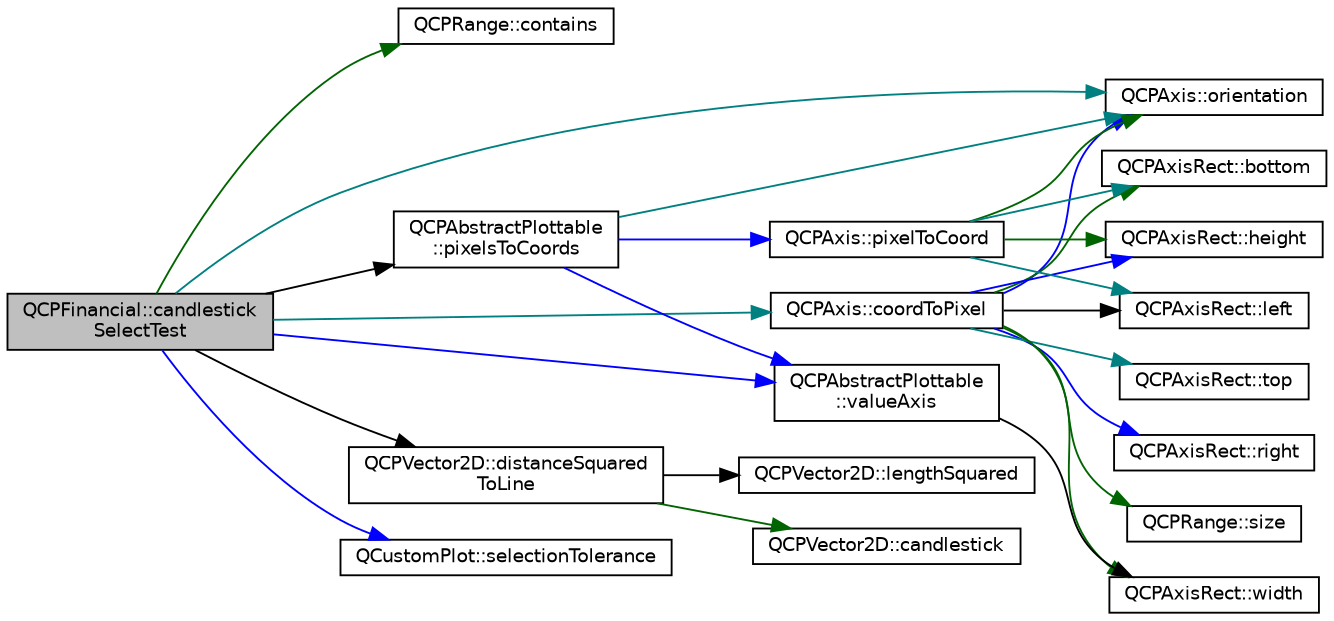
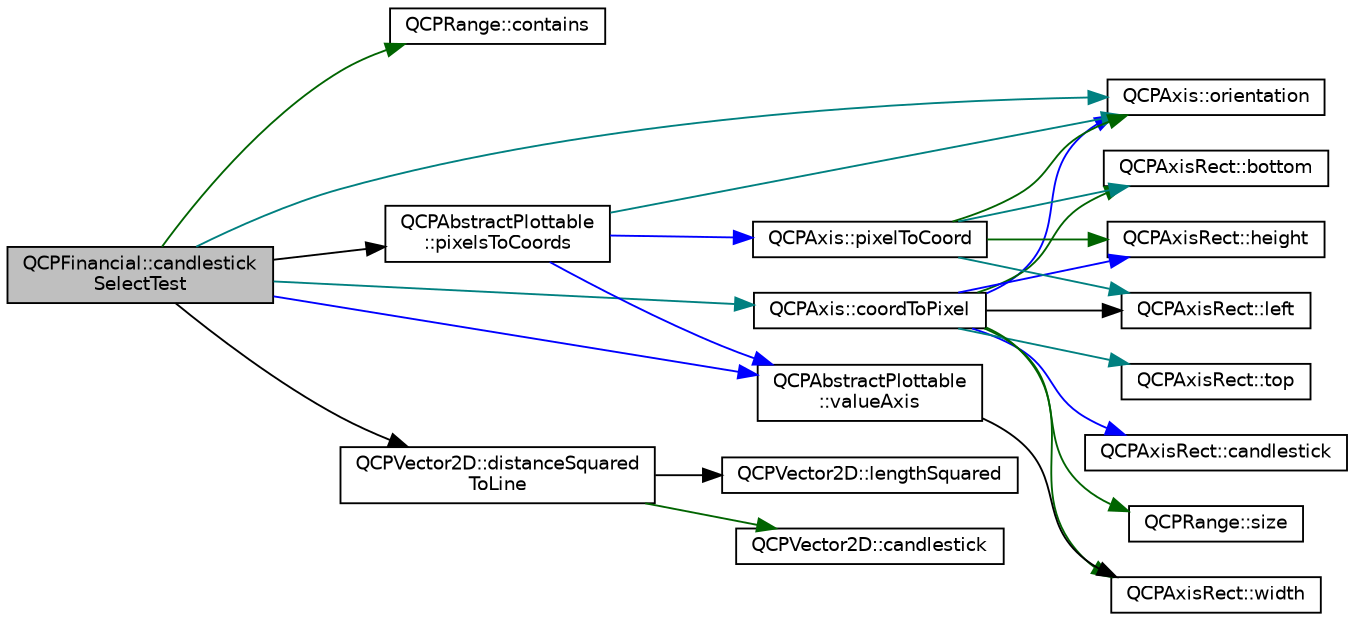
(1214, 453) -> (1216, 453)
(506, 558) -> none
